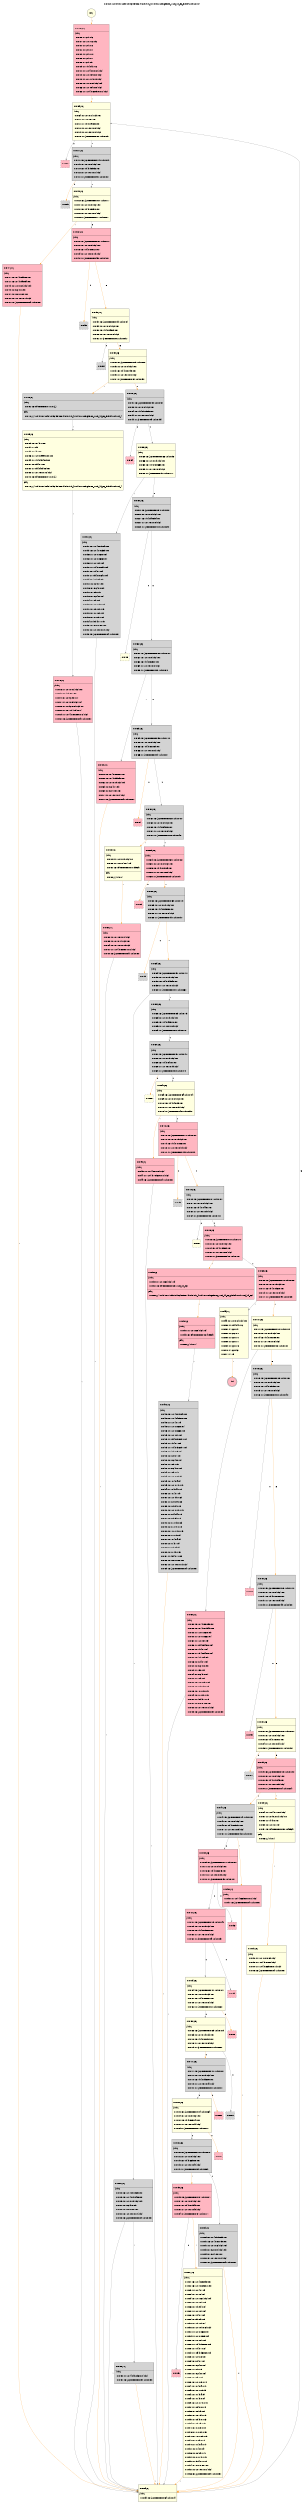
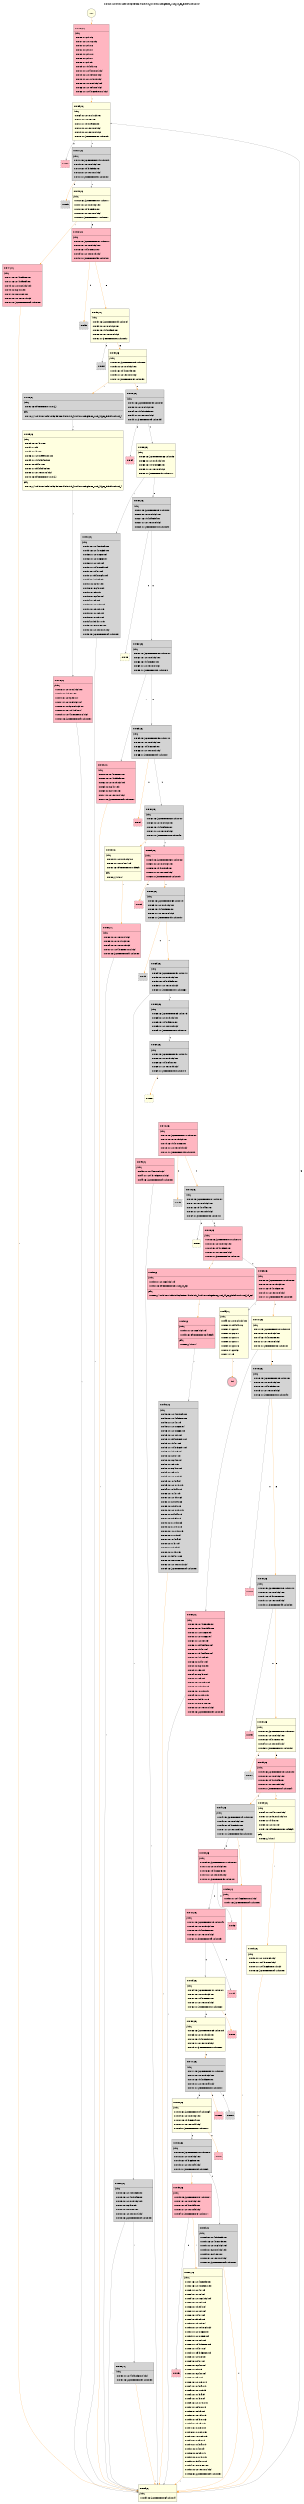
(91, 13) -> (91, 13)
(175, 1098) -> none
(232, 2080) -> (225, 2101)
